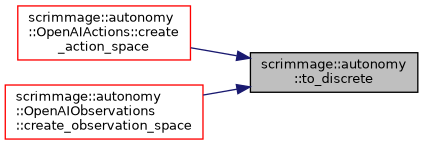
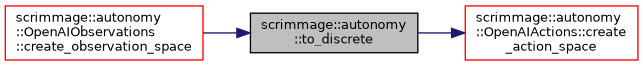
(214, 52) -> (435, 33)
